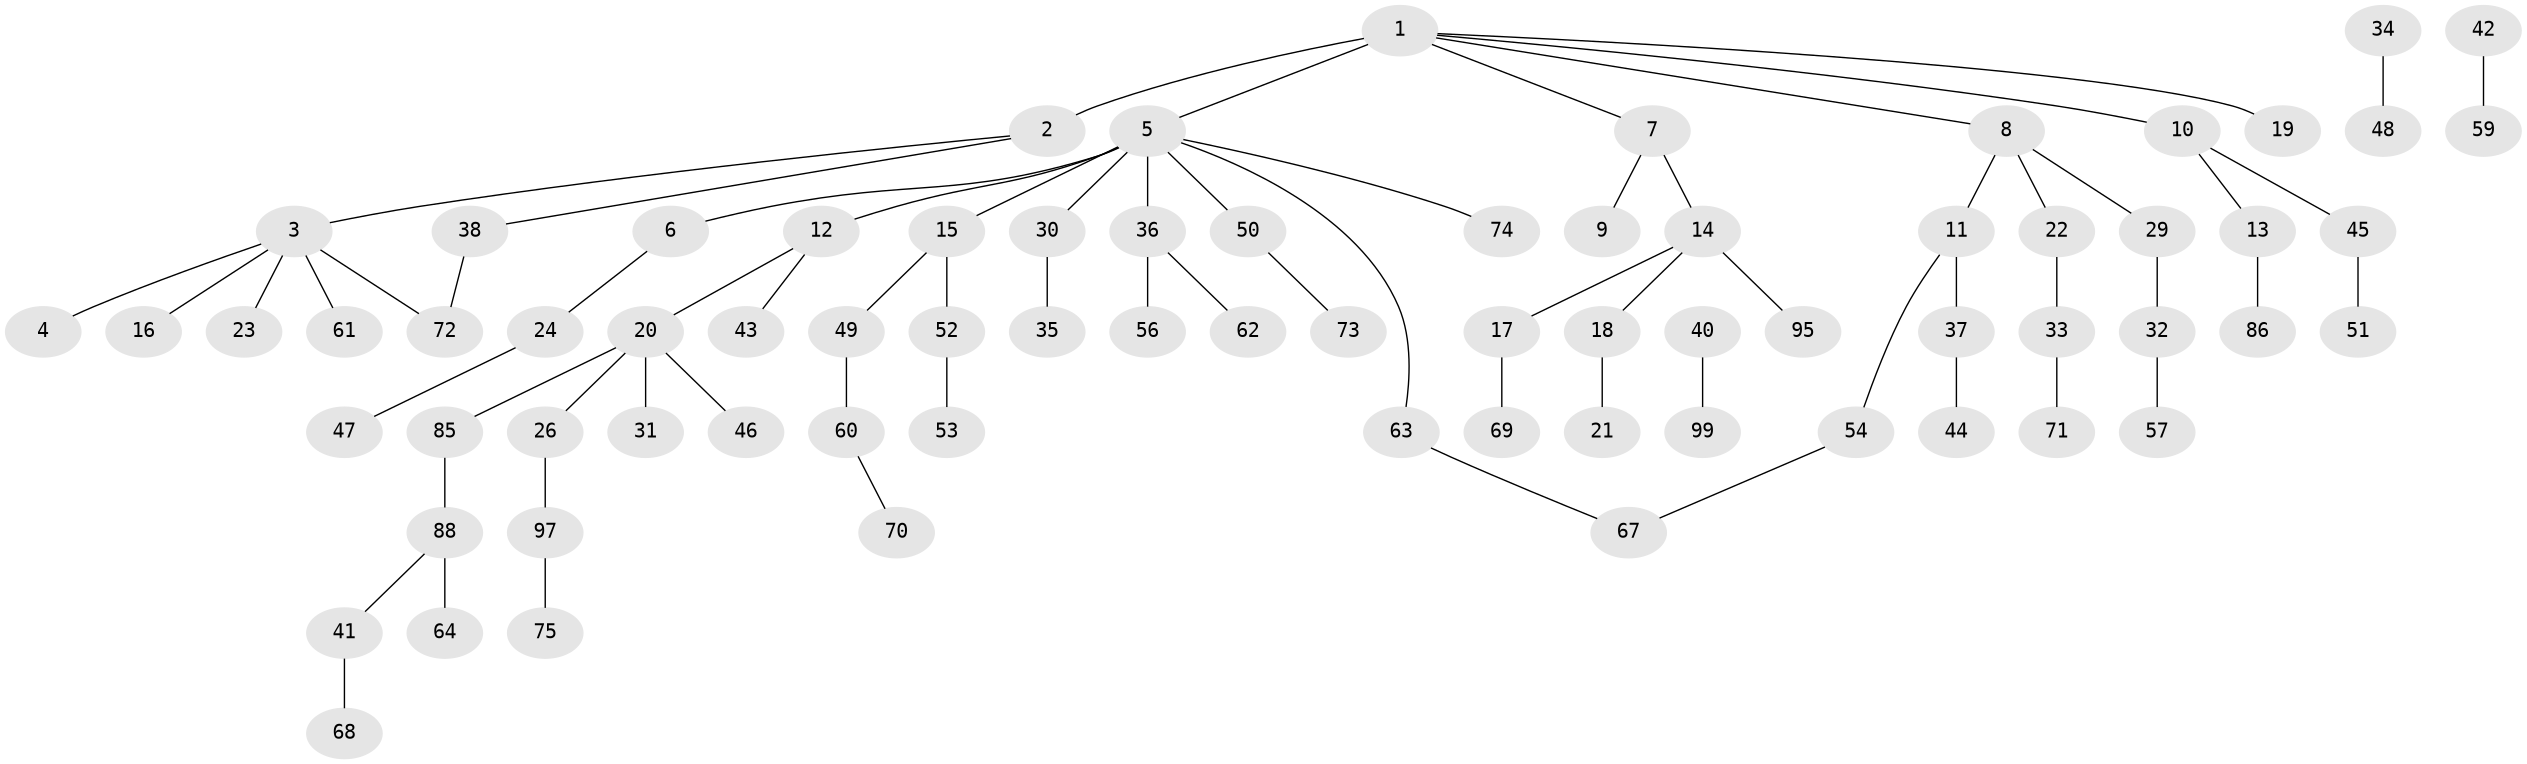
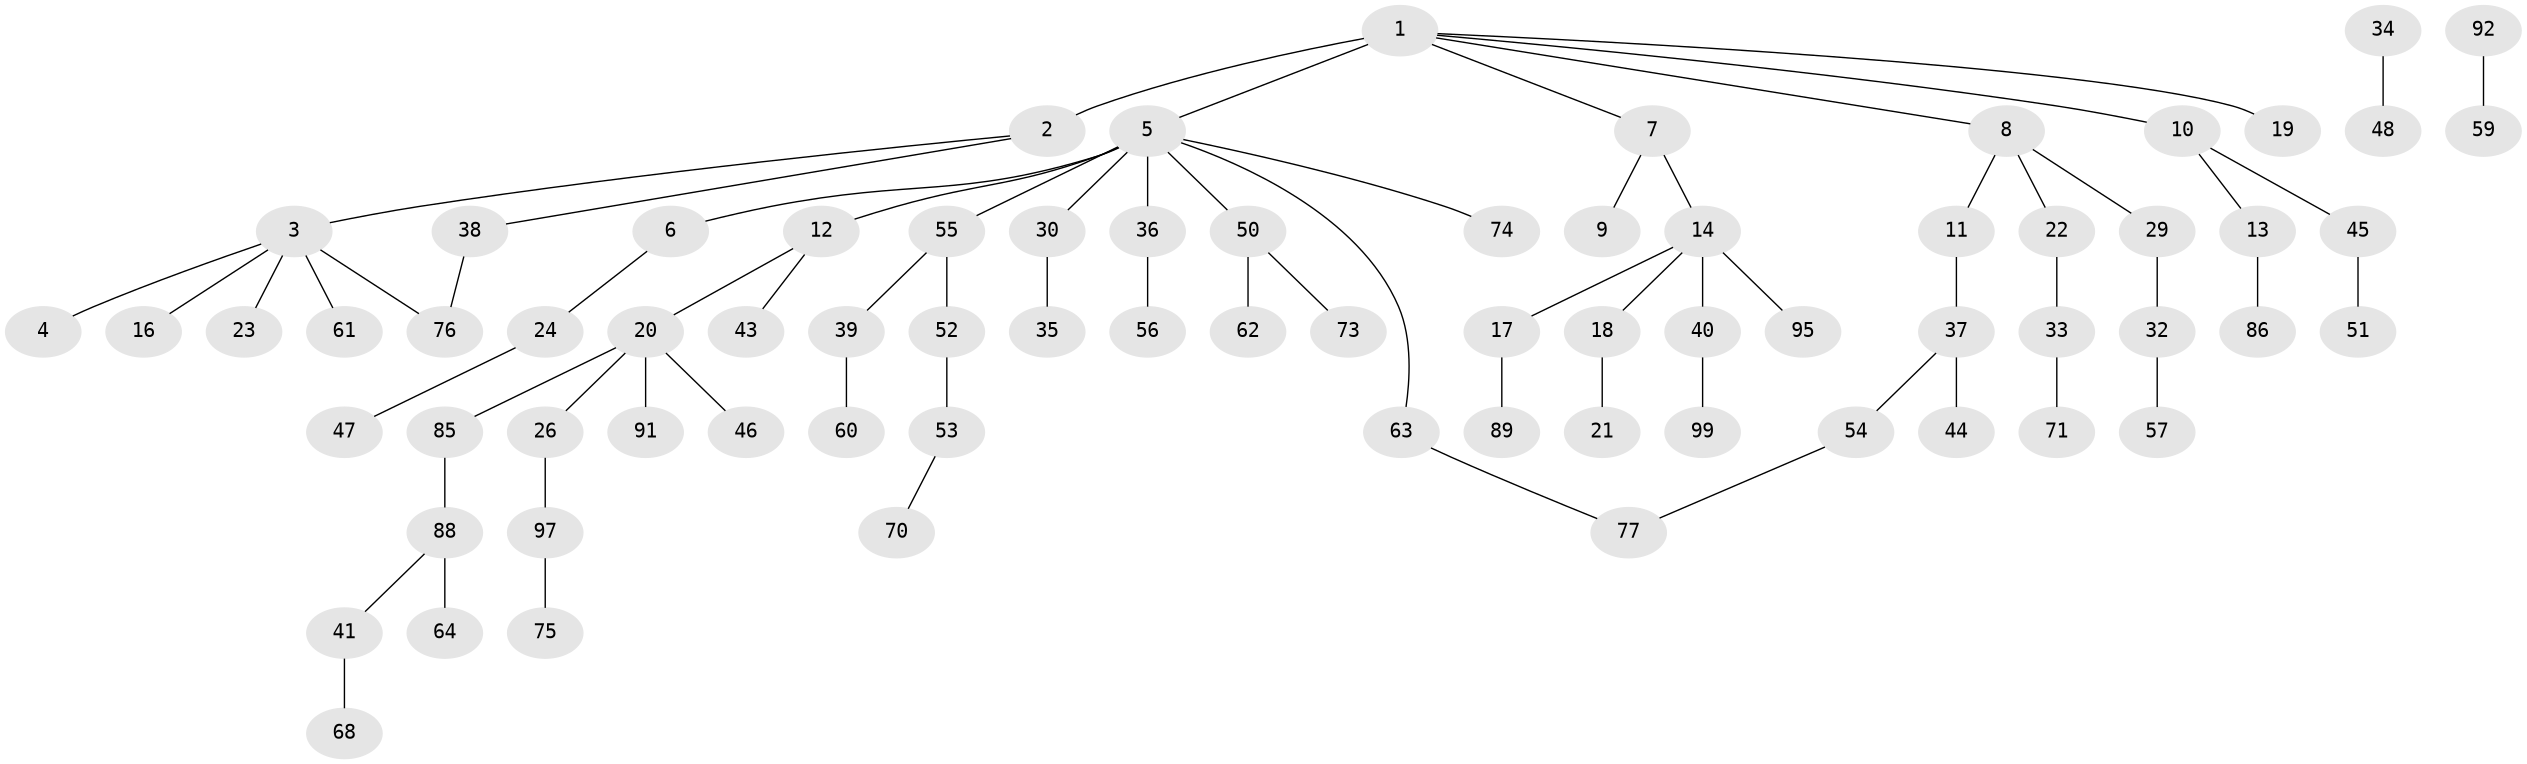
(2484, 31) -> (2484, 31)
(947, 231) -> (947, 231)
(1198, 282) -> (1248, 282)
none -> (1703, 282)
(1896, 328) -> (1906, 382)
(445, 332) -> (445, 332)
(846, 332) -> (846, 332)
(646, 432) -> (646, 432)
(1502, 432) -> (1502, 432)
(872, 483) -> (922, 483)
(1629, 533) -> (1629, 533)
